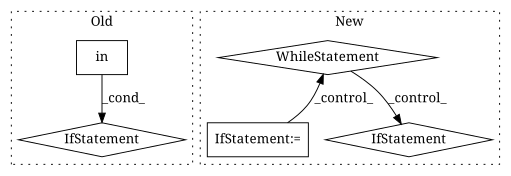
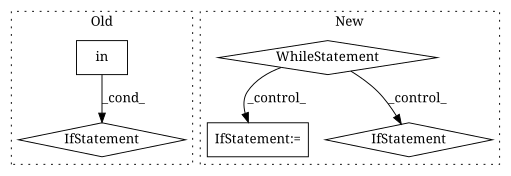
(307, 106) -> (254, 84)
